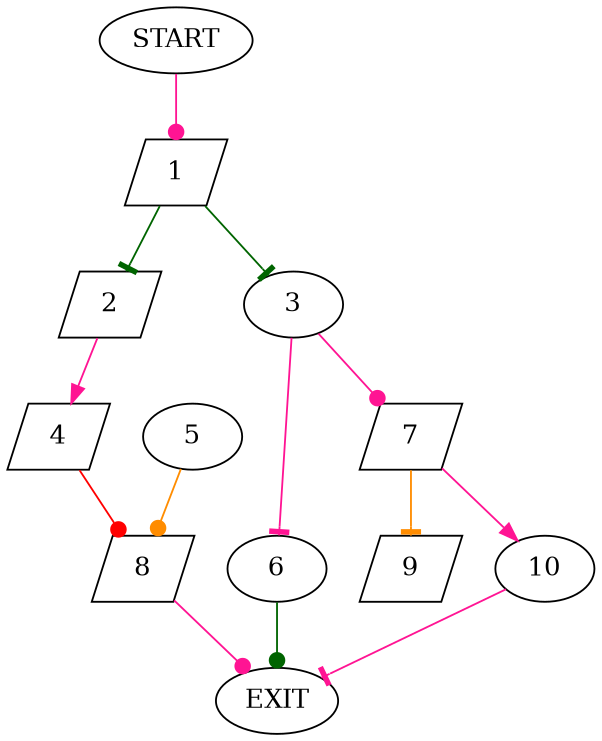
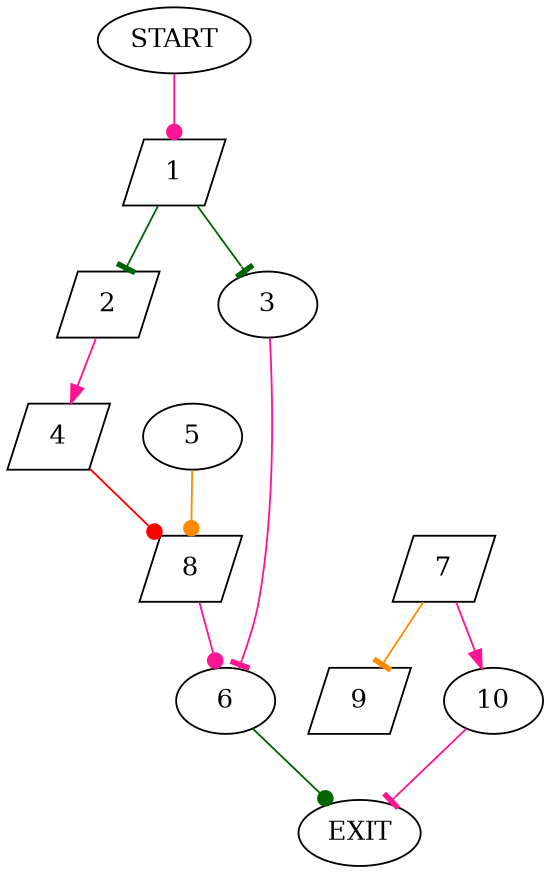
(345, 363) -> none
(206, 631) -> (206, 628)
